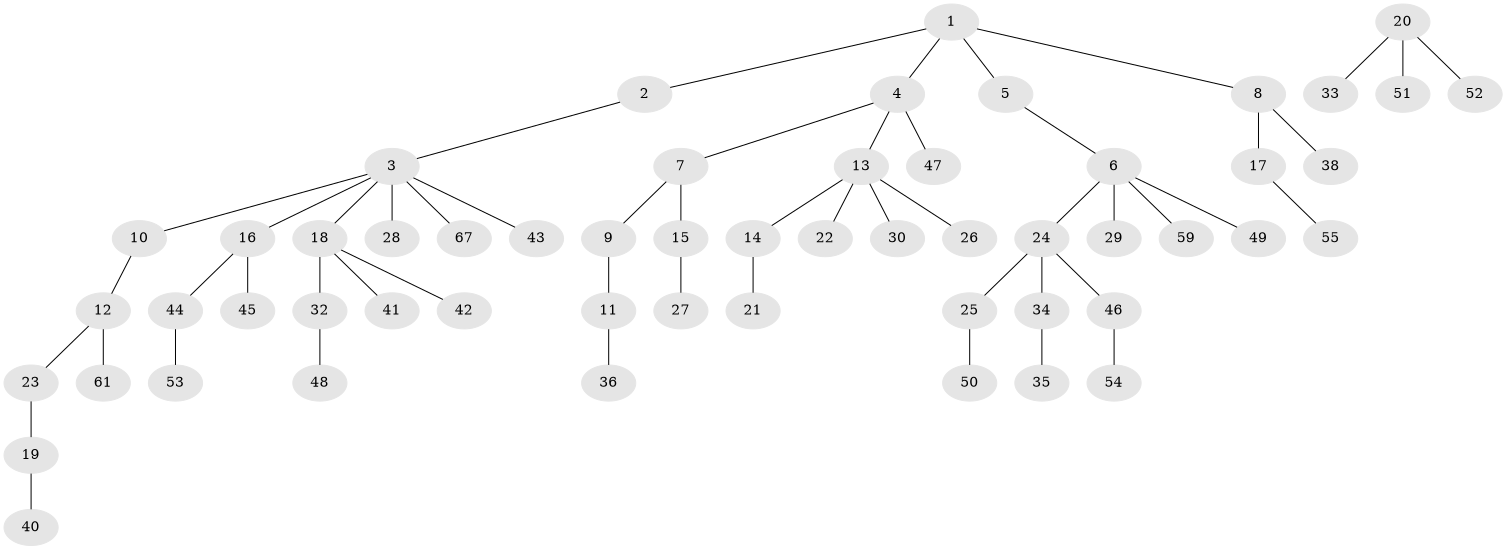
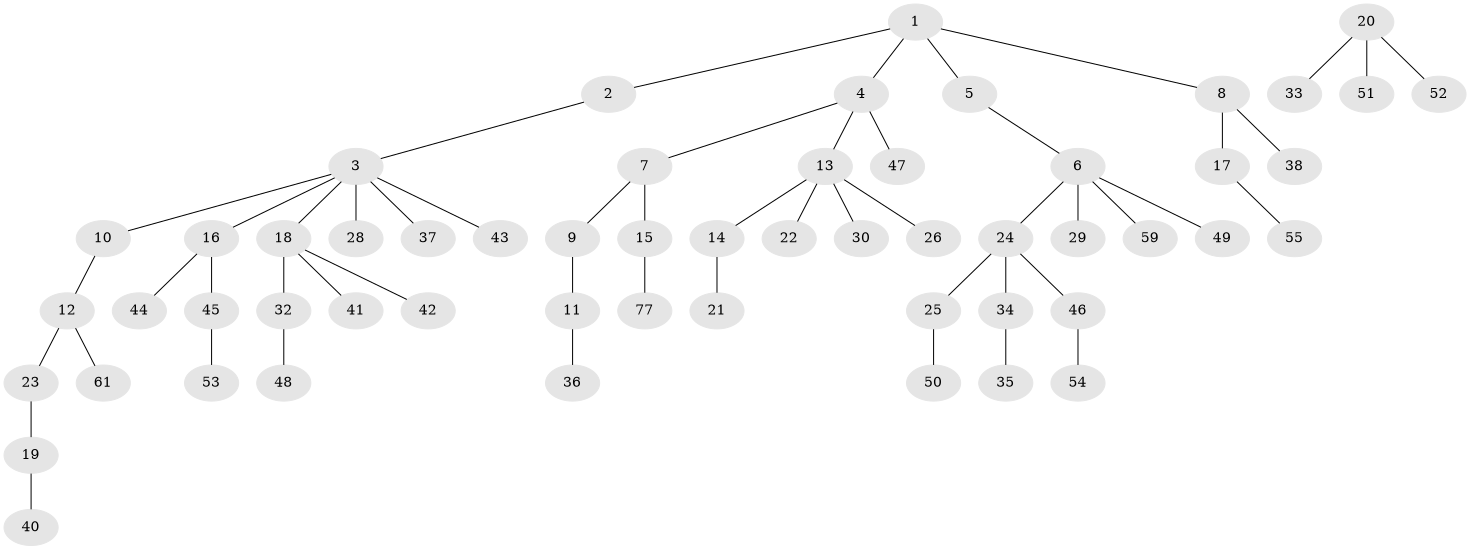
(464, 239) -> (428, 239)
(681, 311) -> (645, 311)
(175, 347) -> (212, 347)
